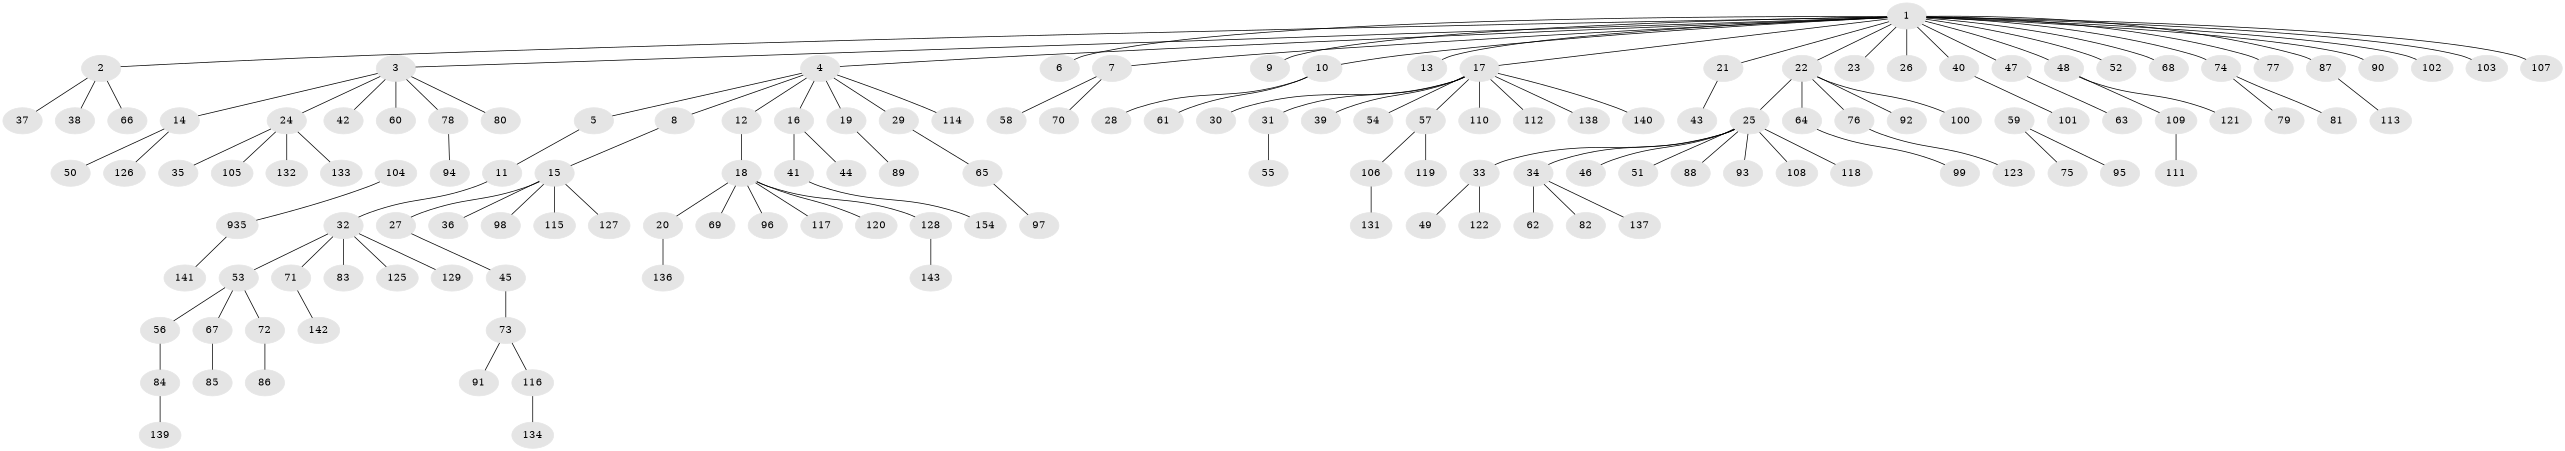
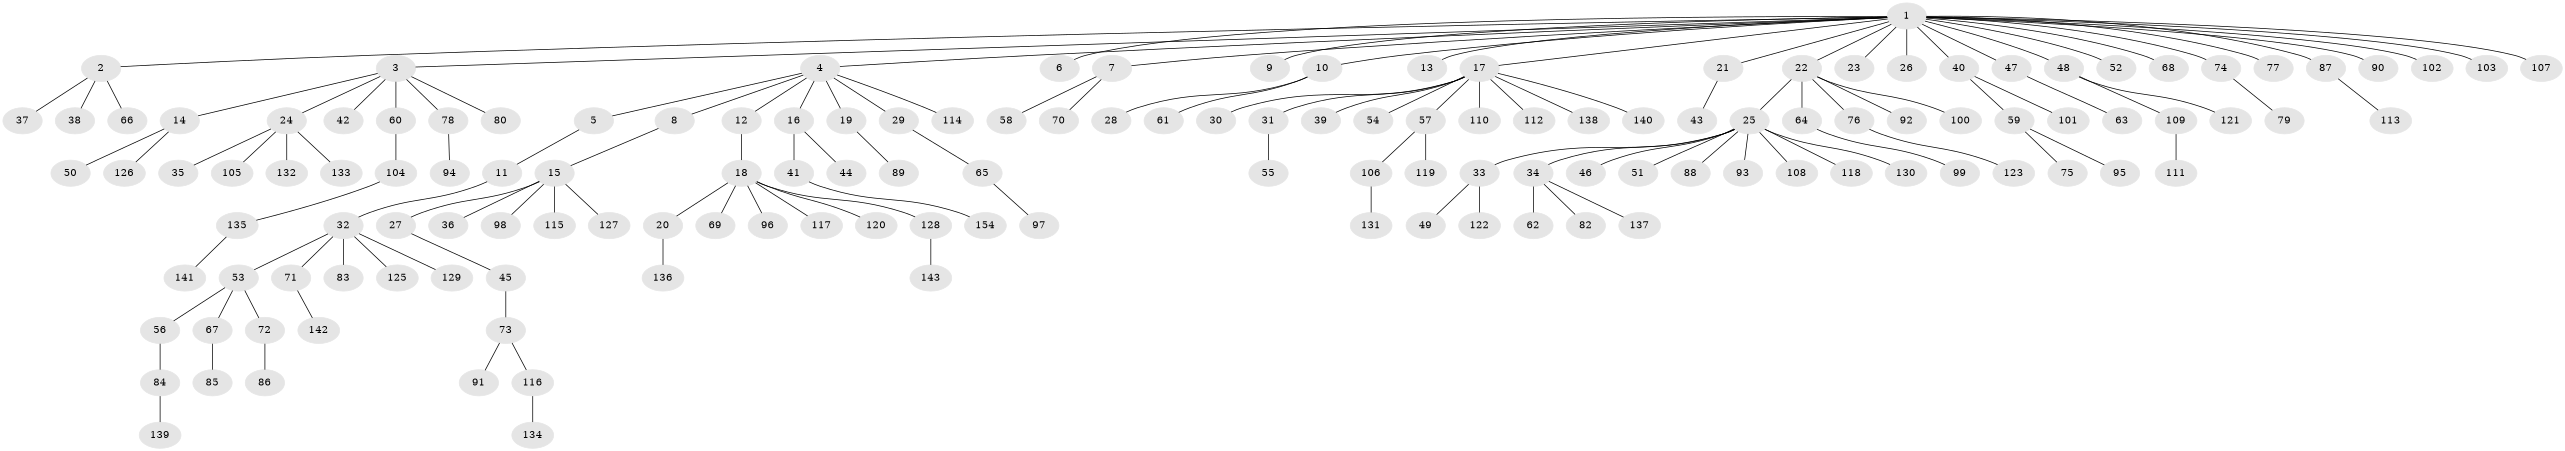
none -> (1987, 95)
(2337, 121) -> none
none -> (396, 147)
none -> (1906, 173)
(237, 226) -> (237, 226)
